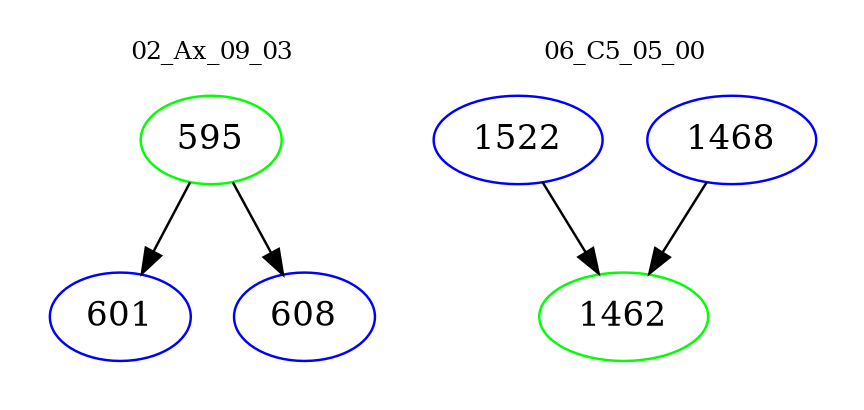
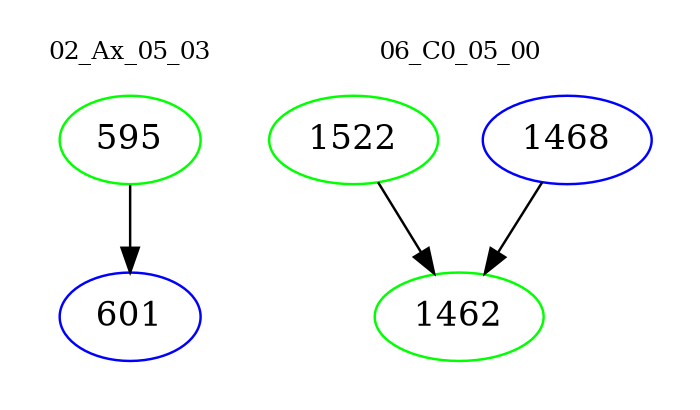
(212, 53) -> (130, 53)
(625, 53) -> (460, 53)
(518, 140) -> (354, 140)
(304, 317) -> none
